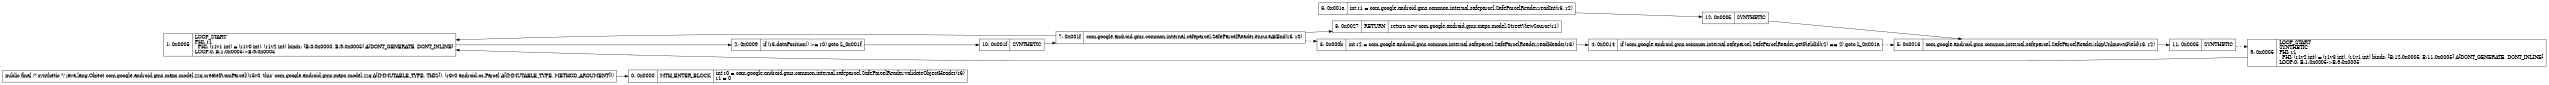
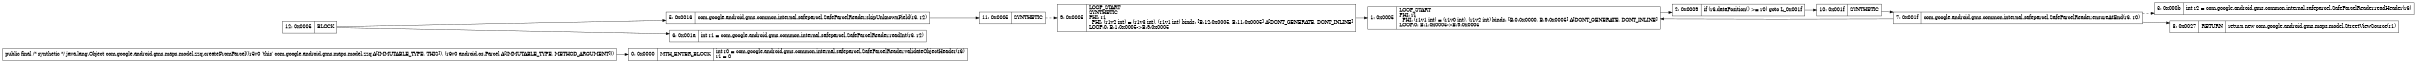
(1637, 15) -> (501, 31)
(1751, 18) -> (326, 27)
(1735, 45) -> none
